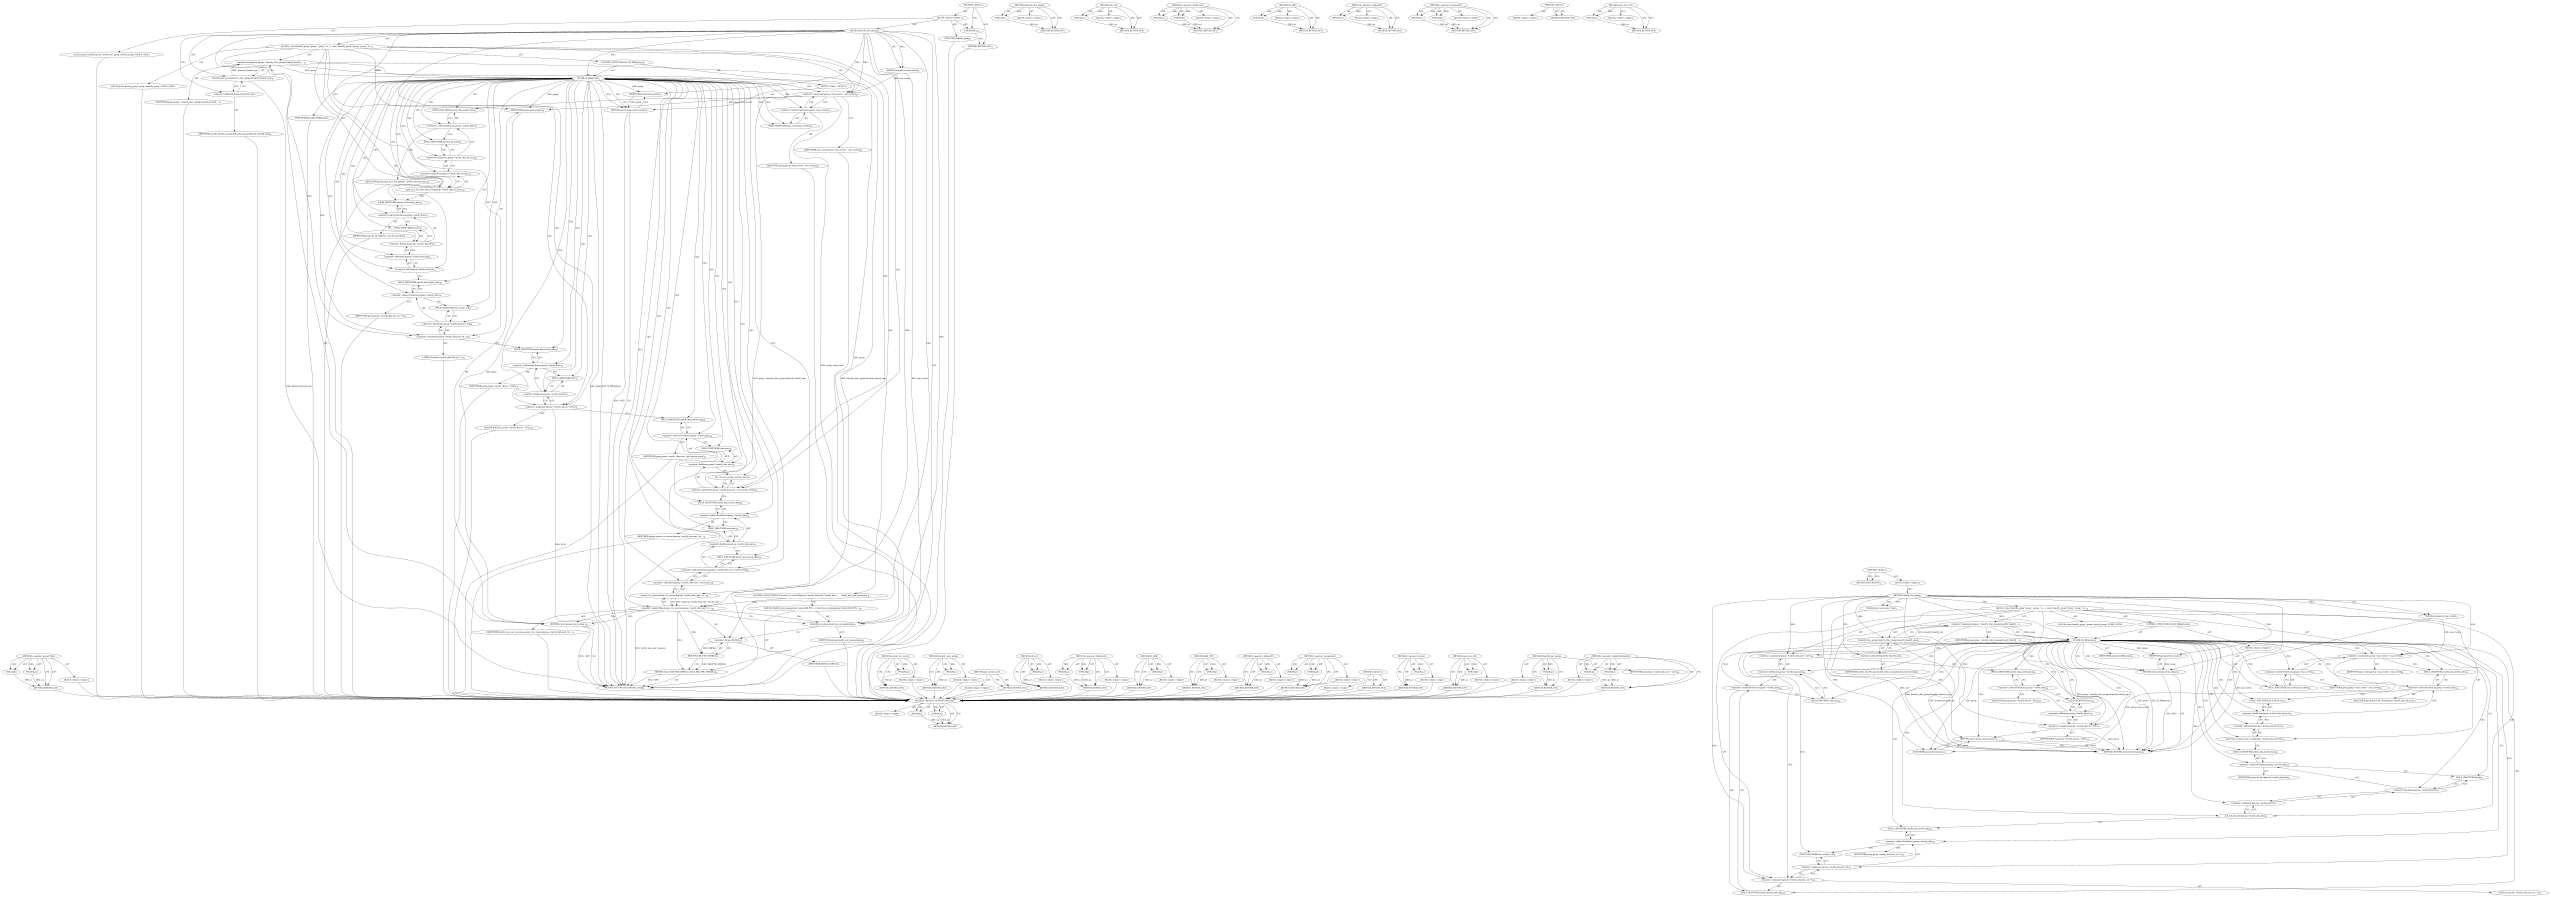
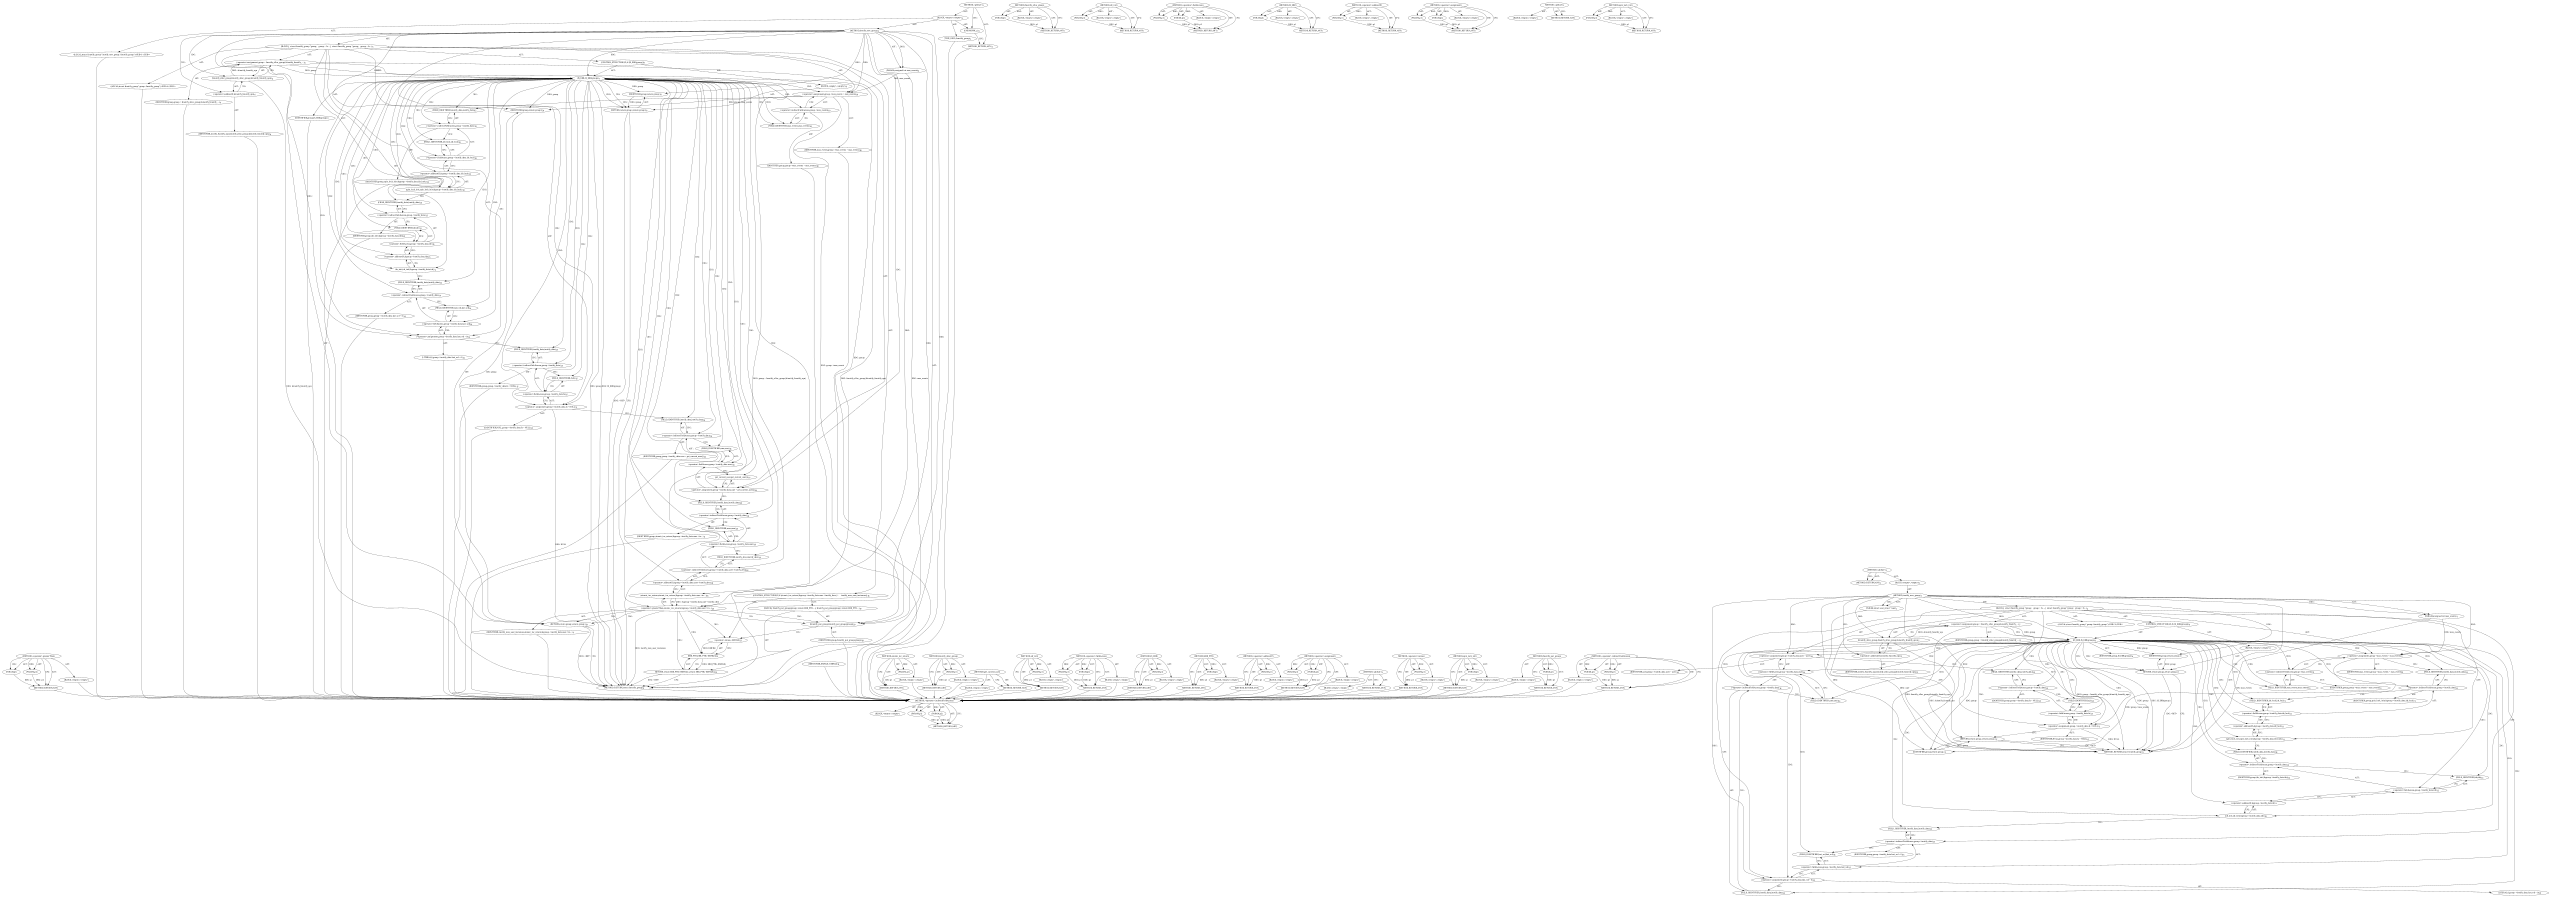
(839, 631) -> (832, 634)
(781, 653) -> none
none -> (685, 664)
(1595, 667) -> (1728, 667)
